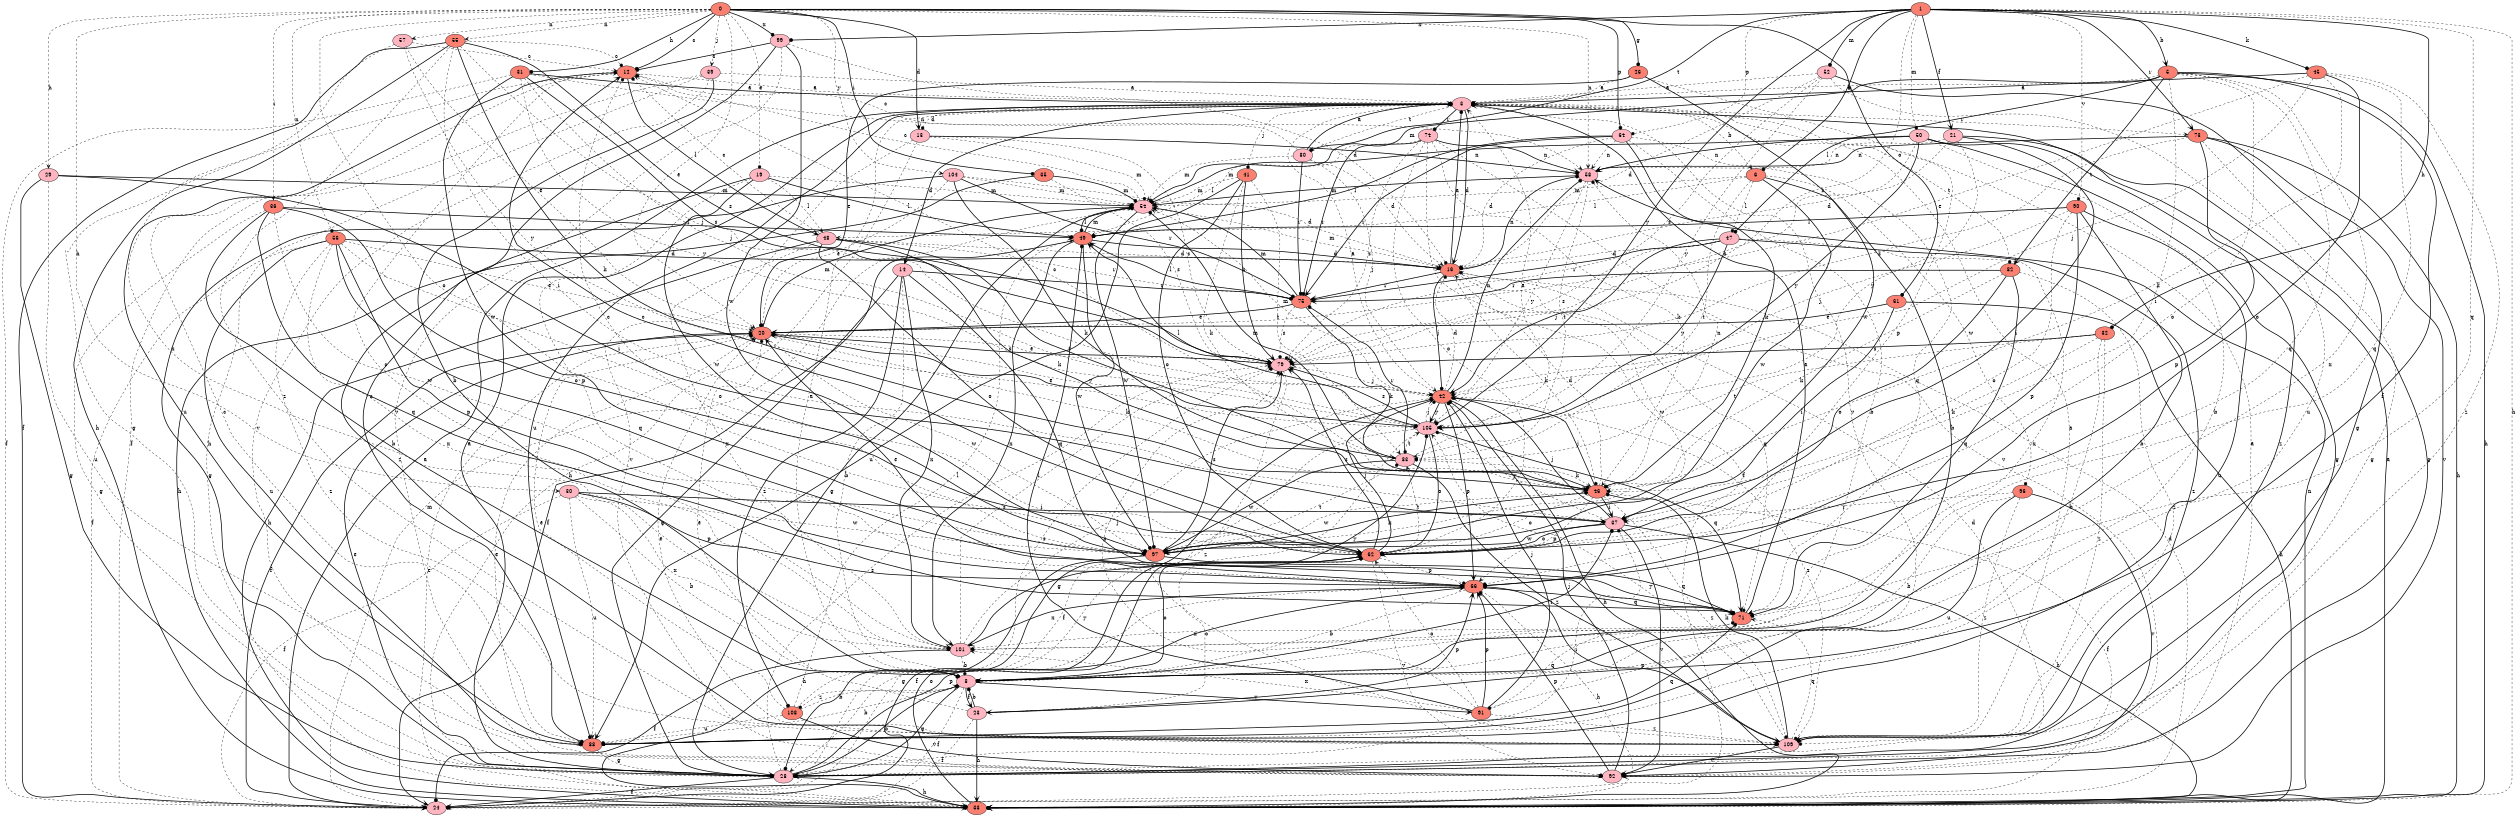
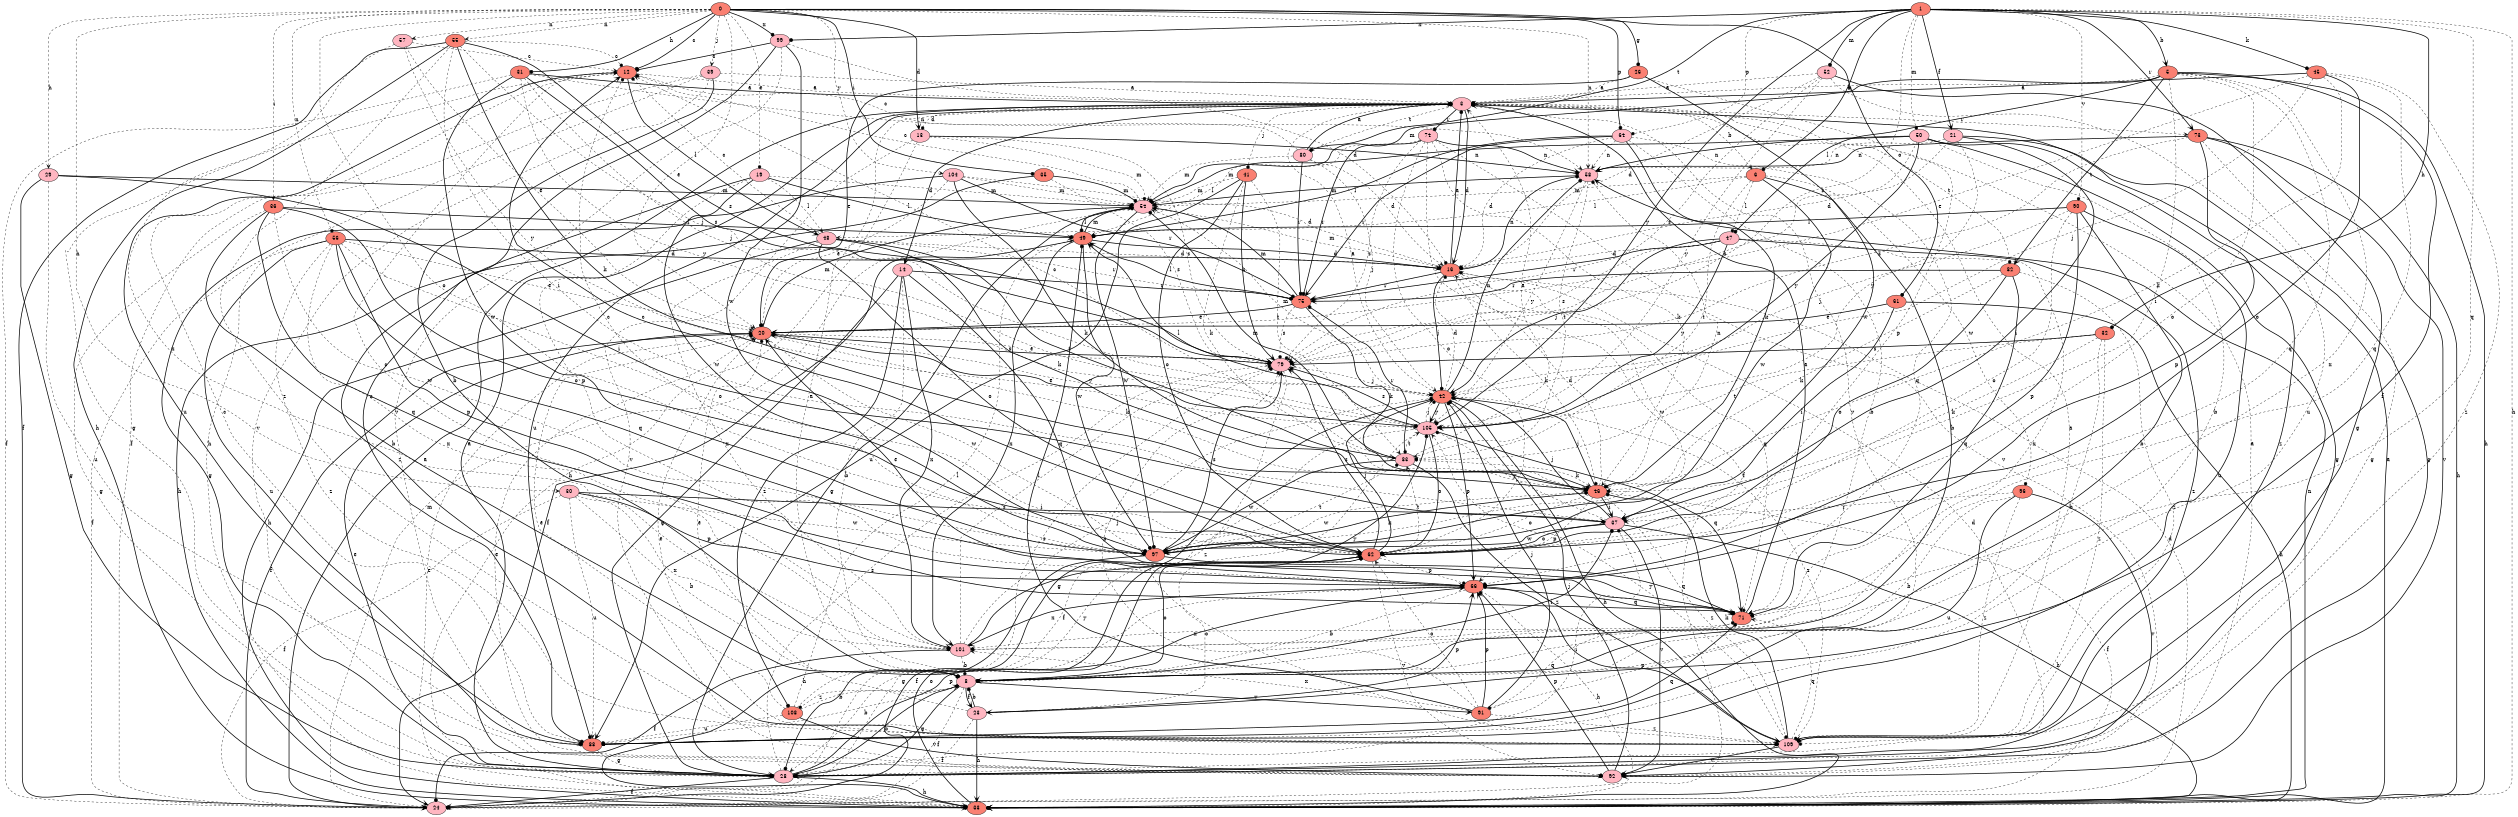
(663, 515) -> (663, 515)
